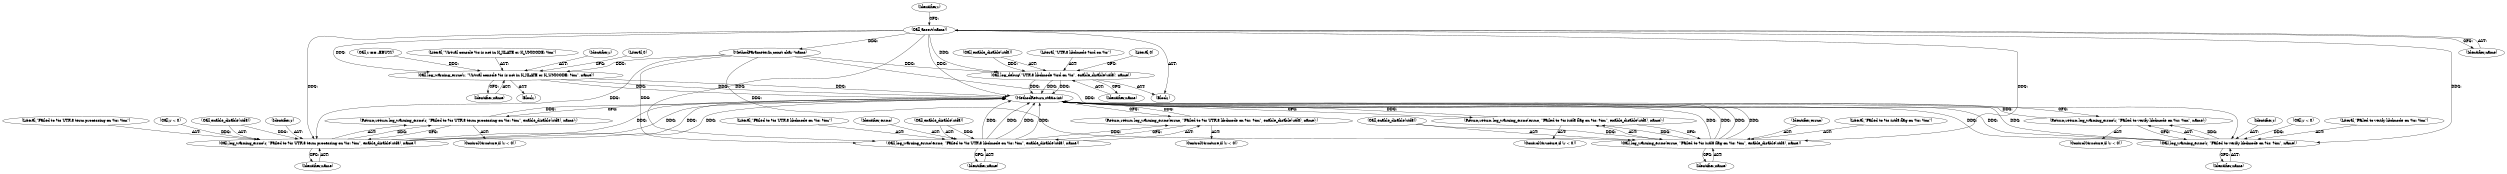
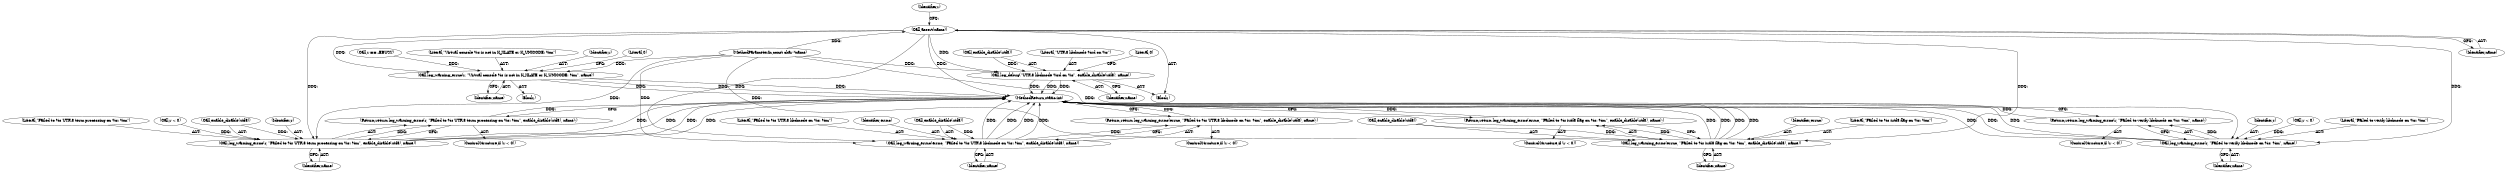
(856, 41) -> (844, 38)
